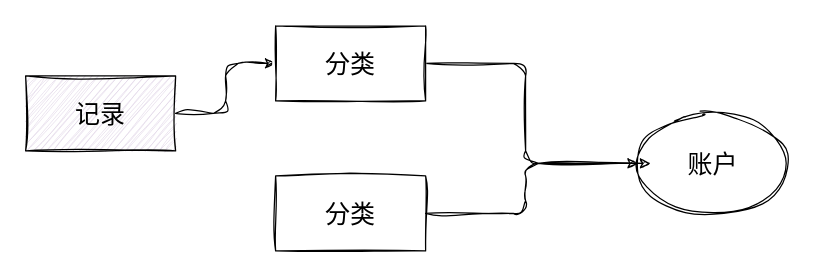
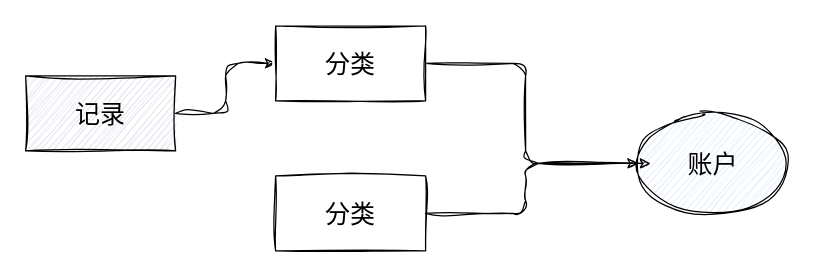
(713, 163) -> (713, 163)
